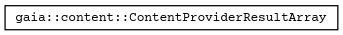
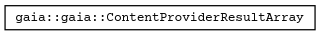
(171, 18) -> (160, 18)
